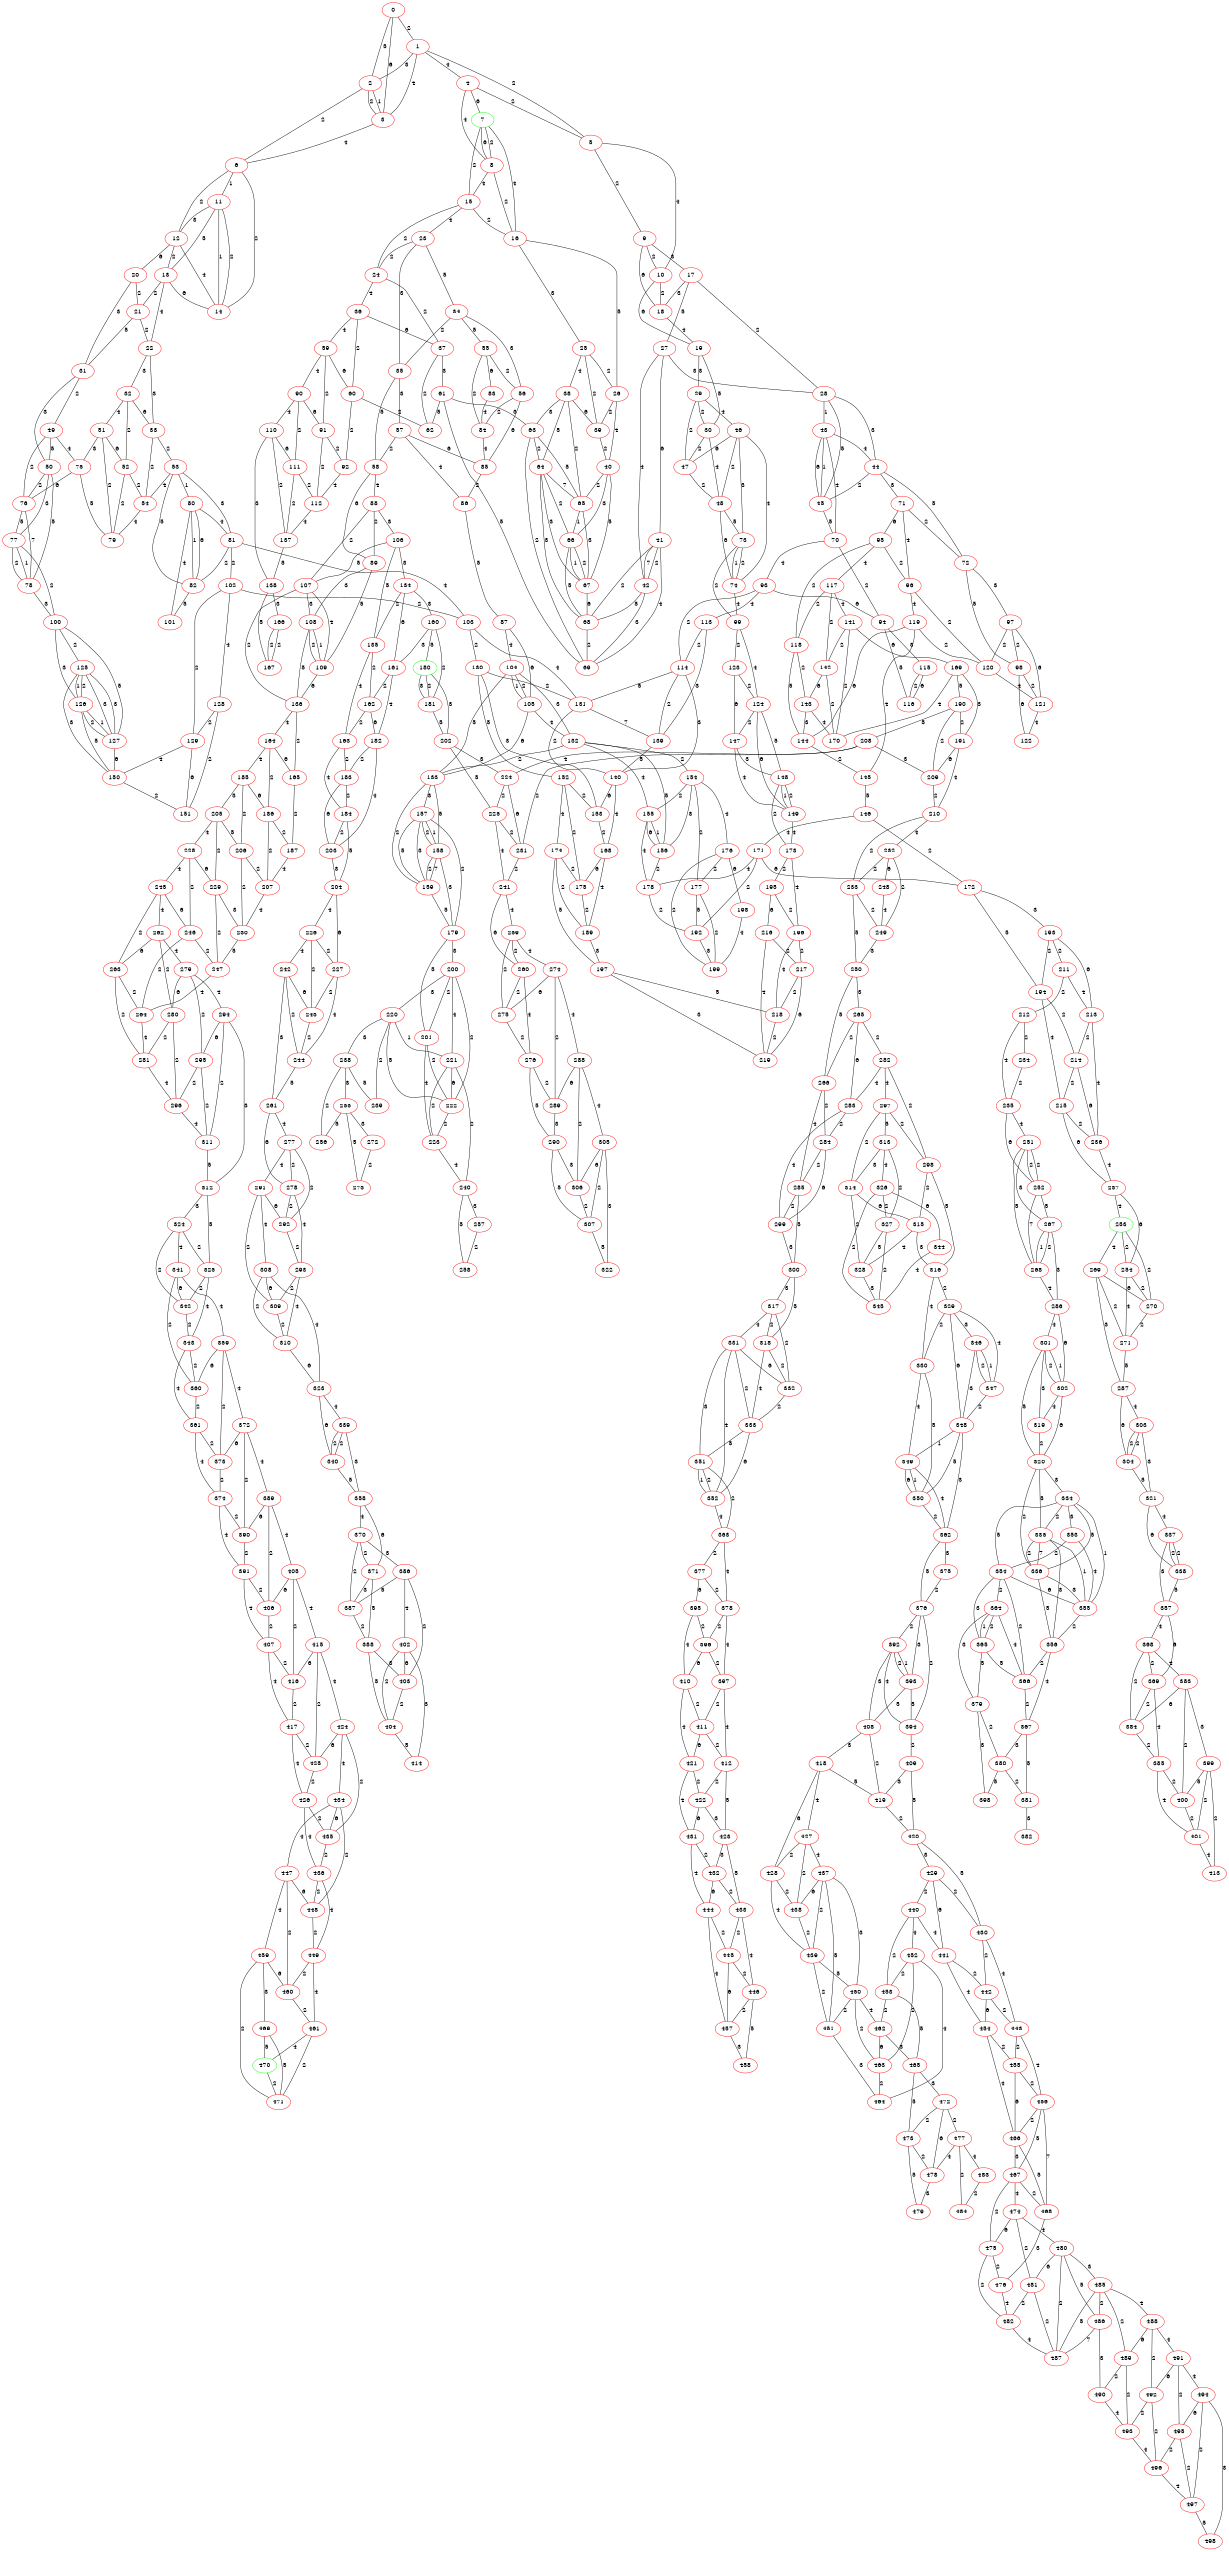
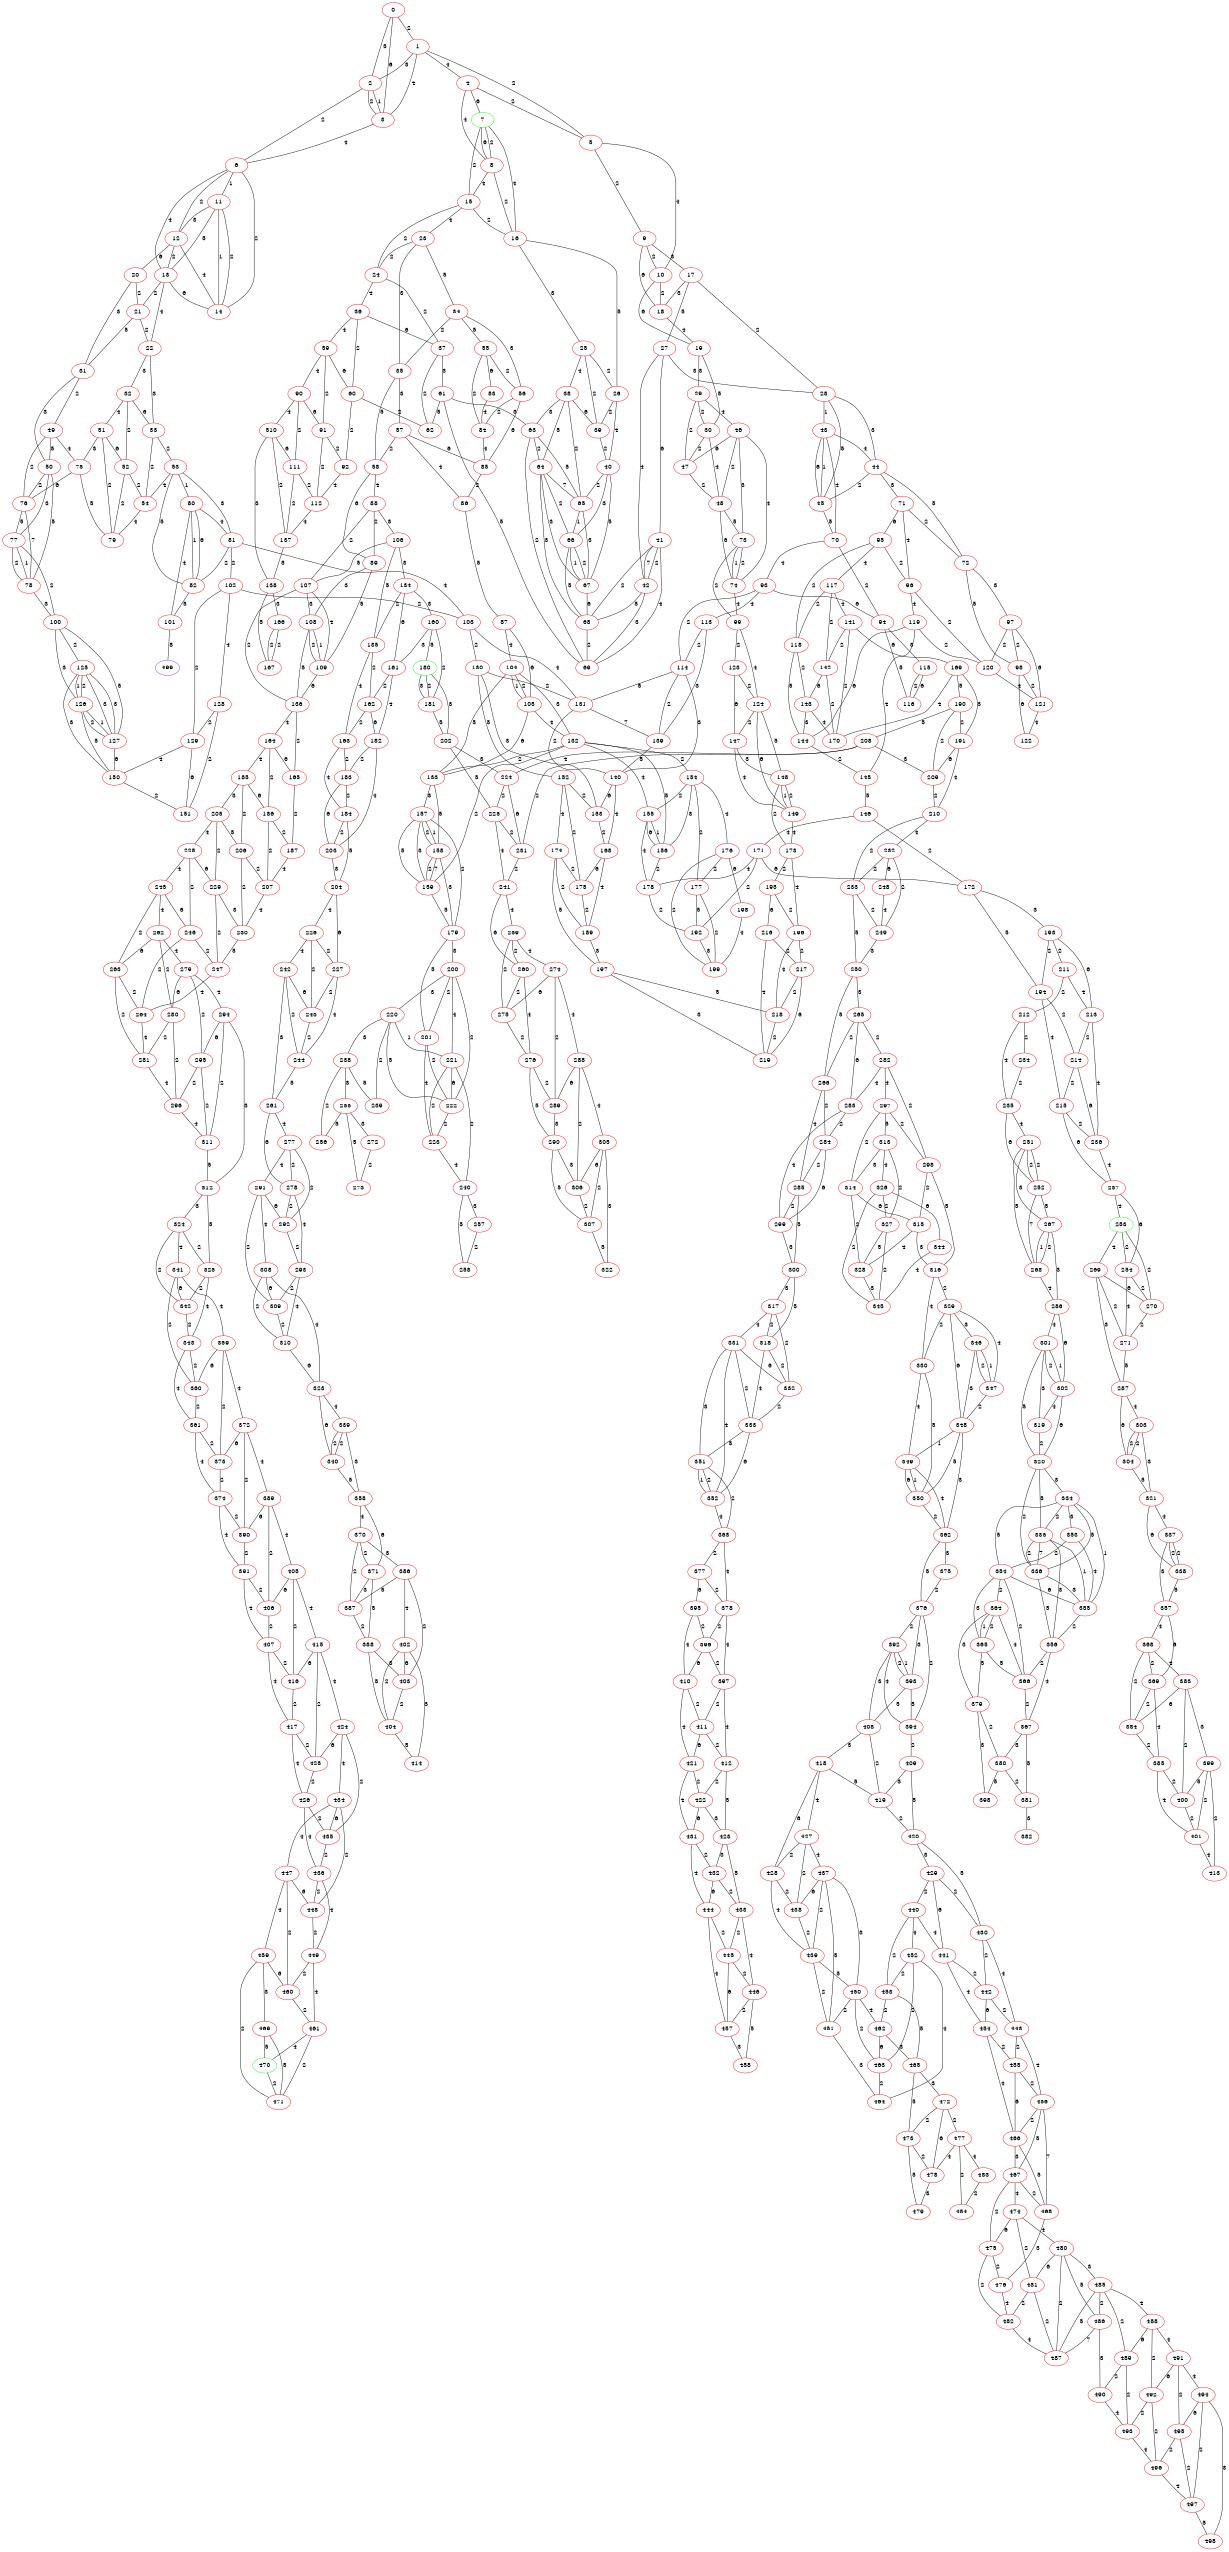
none -> (174, 207)
(271, 431) -> (271, 431)
none -> (167, 668)
(395, 834) -> (480, 786)
